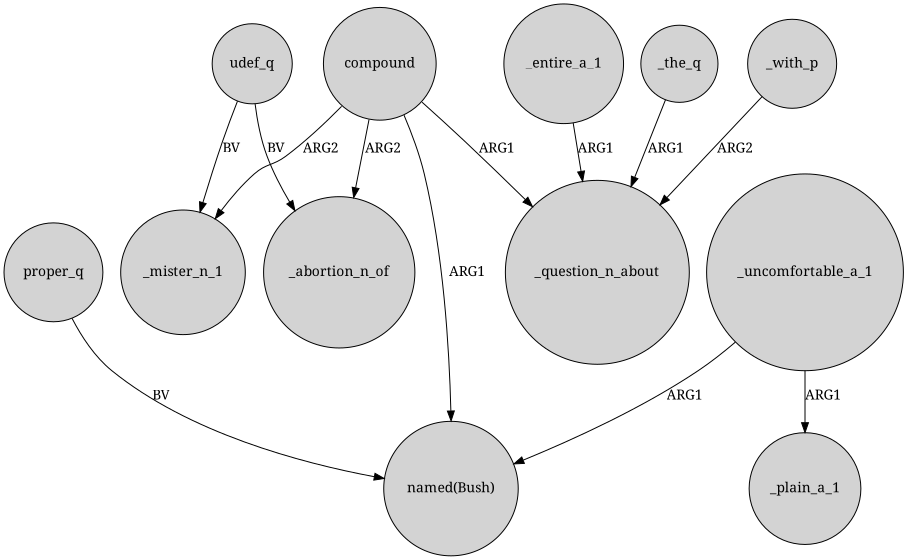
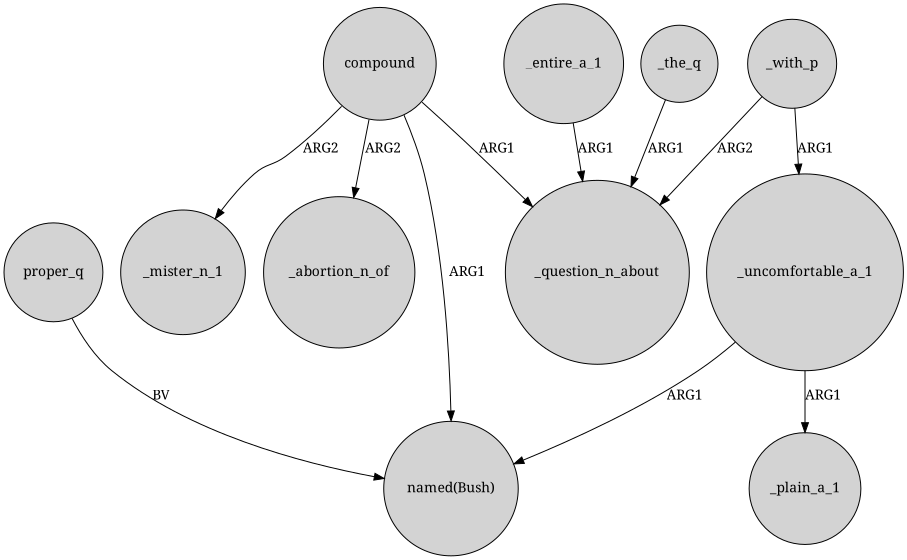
(252, 64) -> none
none -> (797, 136)
